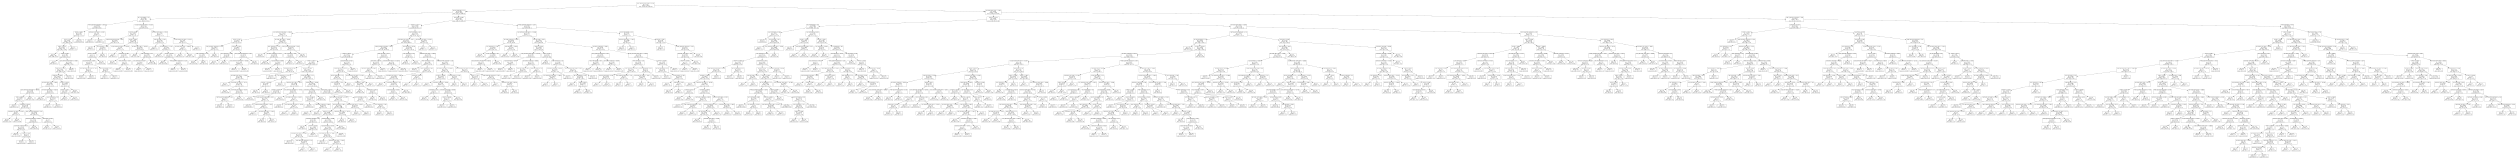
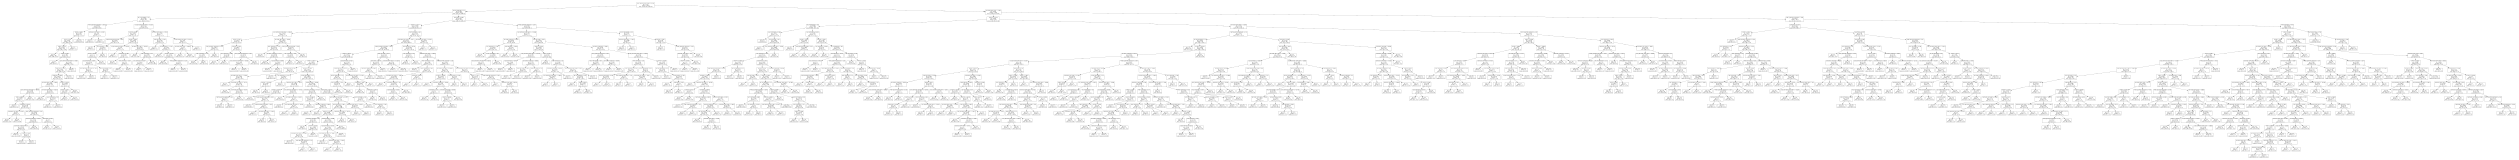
none -> (1944, 63)
